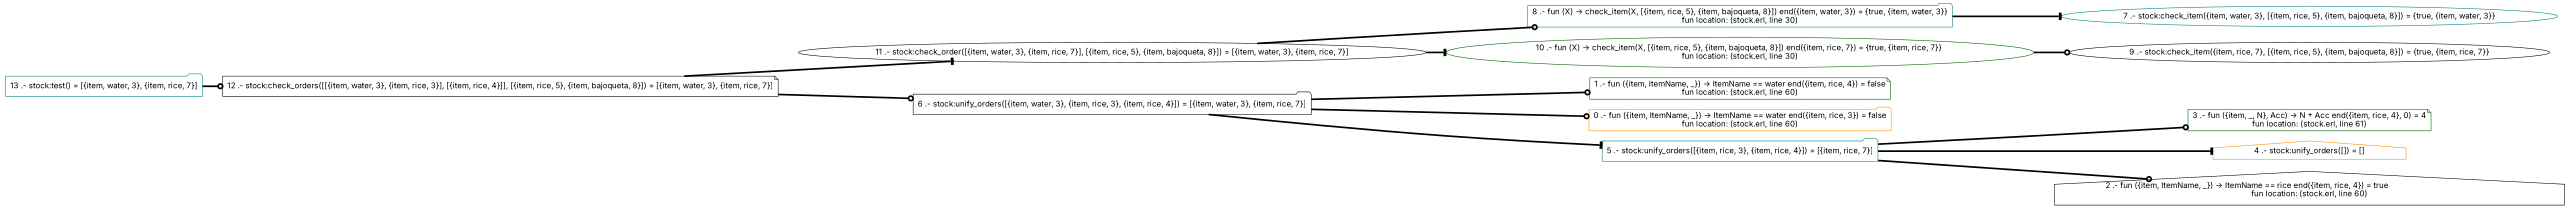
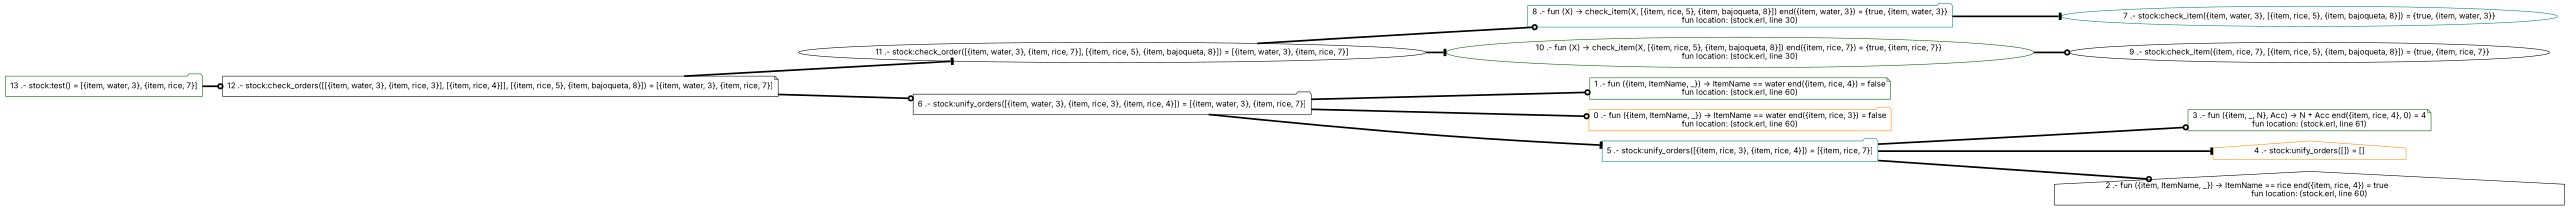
(104, 86) -> (104, 86)
